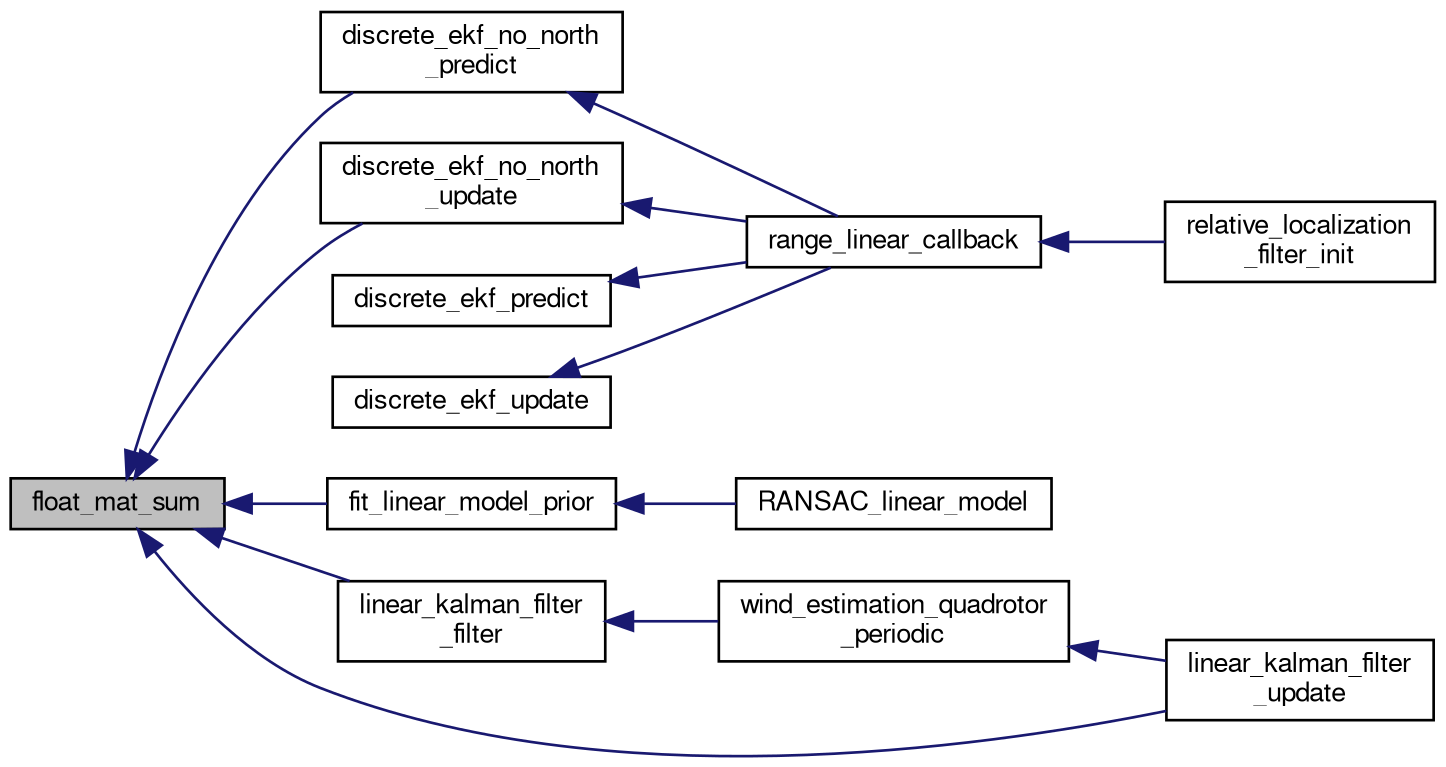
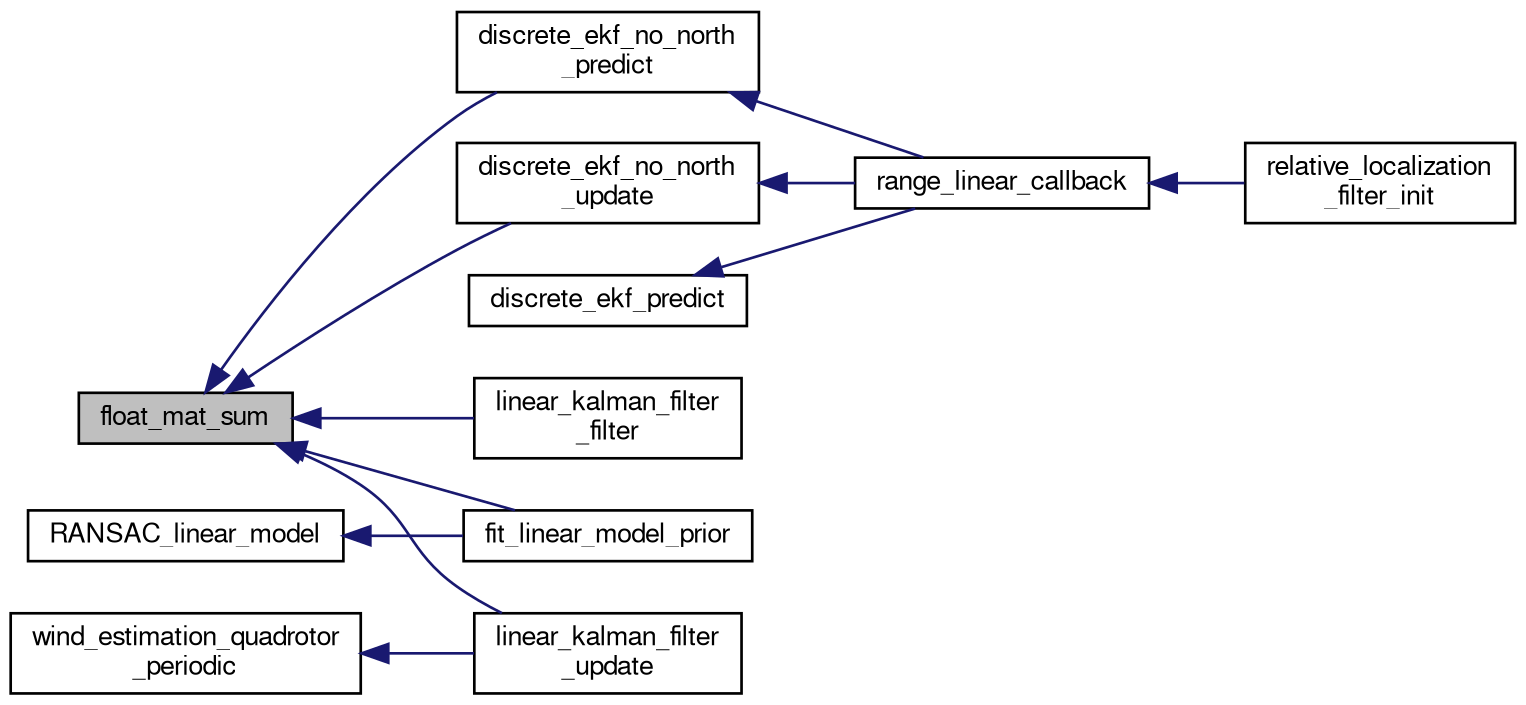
(472, 402) -> none
(690, 504) -> (431, 536)
(676, 621) -> none
